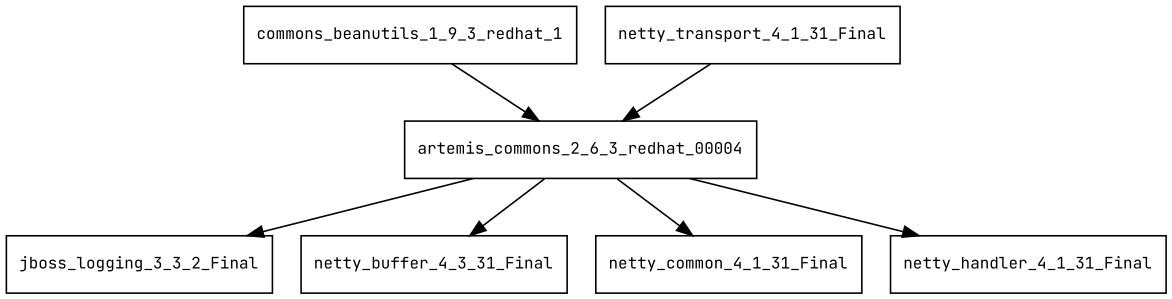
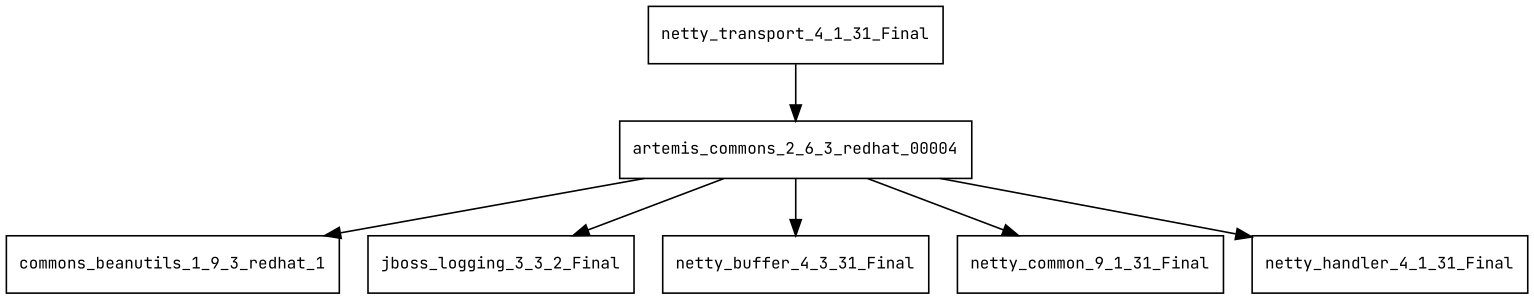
(489, 88) -> (492, 206)
(729, 264) -> (1090, 264)
